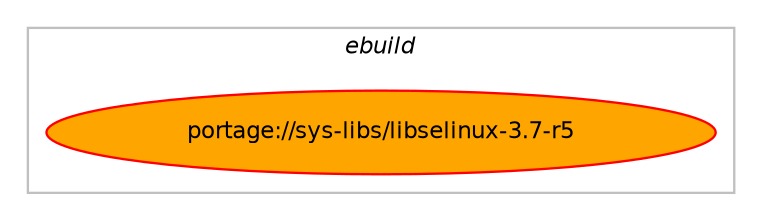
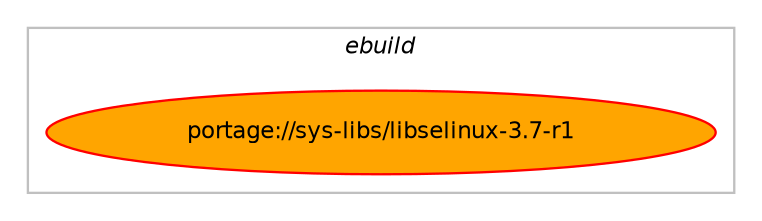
(381, 132) -> (381, 132)
